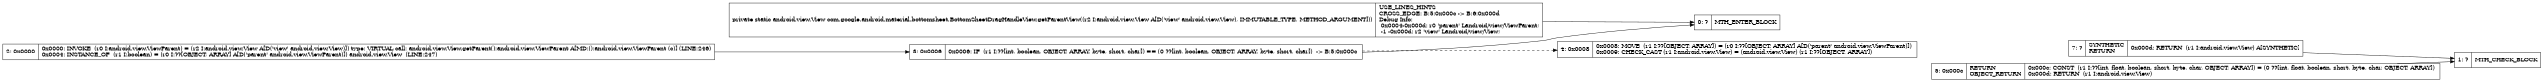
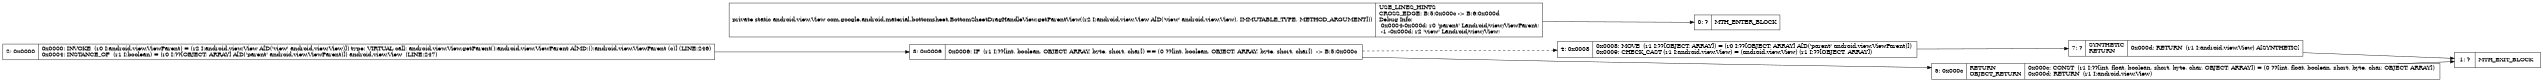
(1527, 42) -> (1645, 63)
none -> (1991, 49)
(2506, 60) -> (2506, 60)
